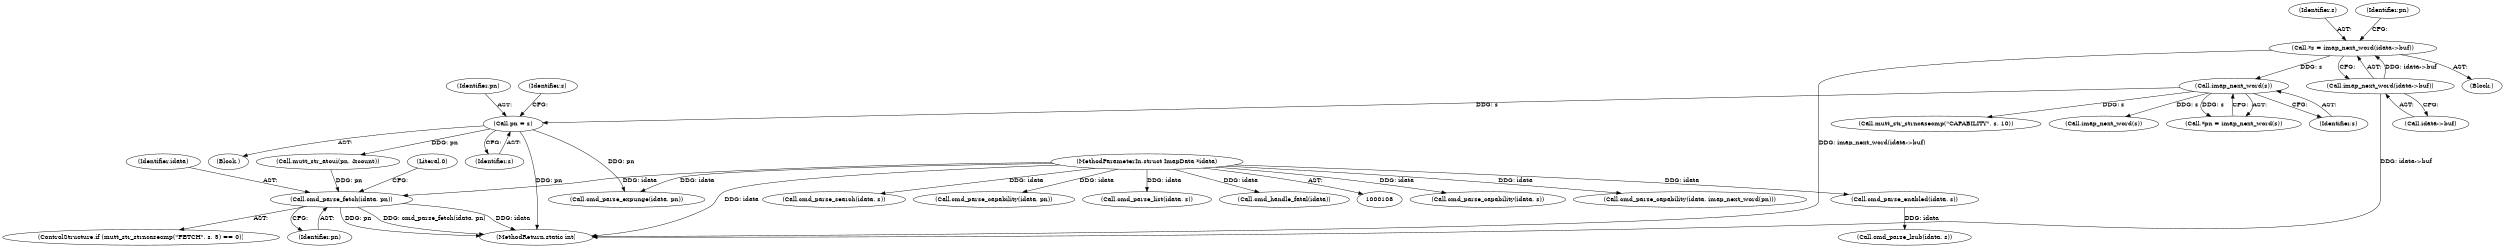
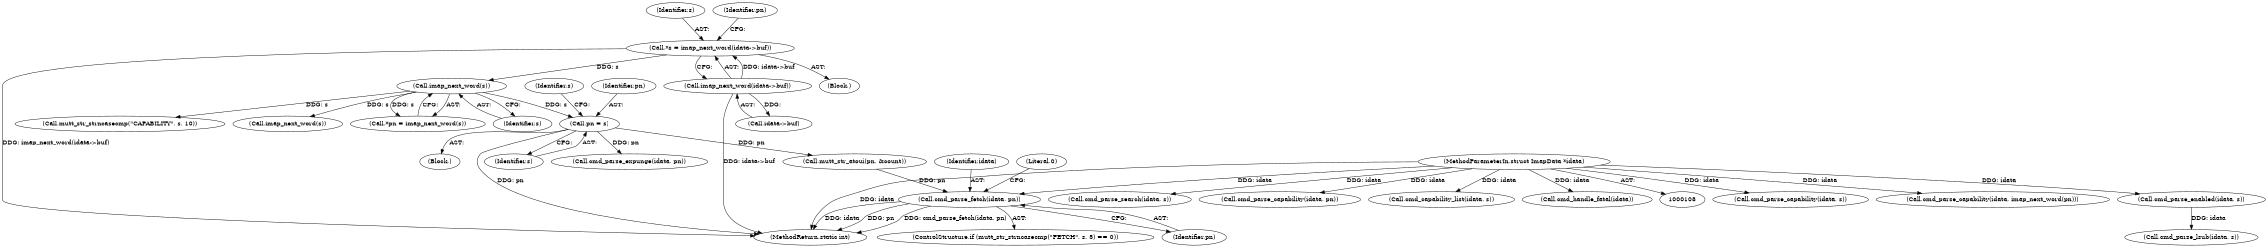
(2432, 105) -> (774, 105)
(848, 168) -> none
(1147, 200) -> (1442, 200)
